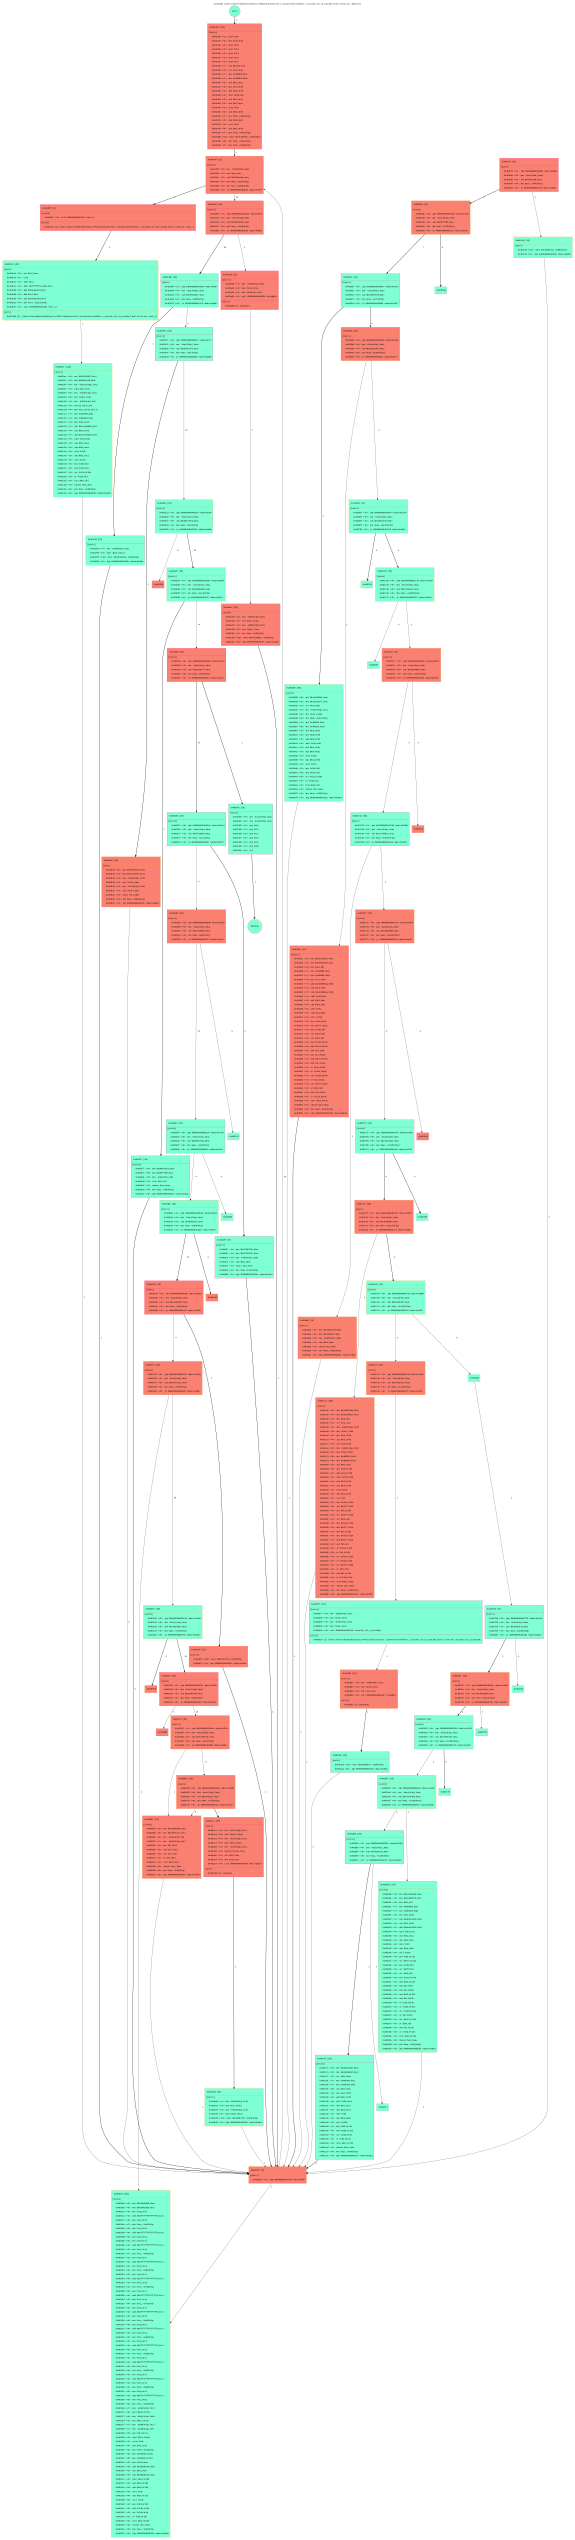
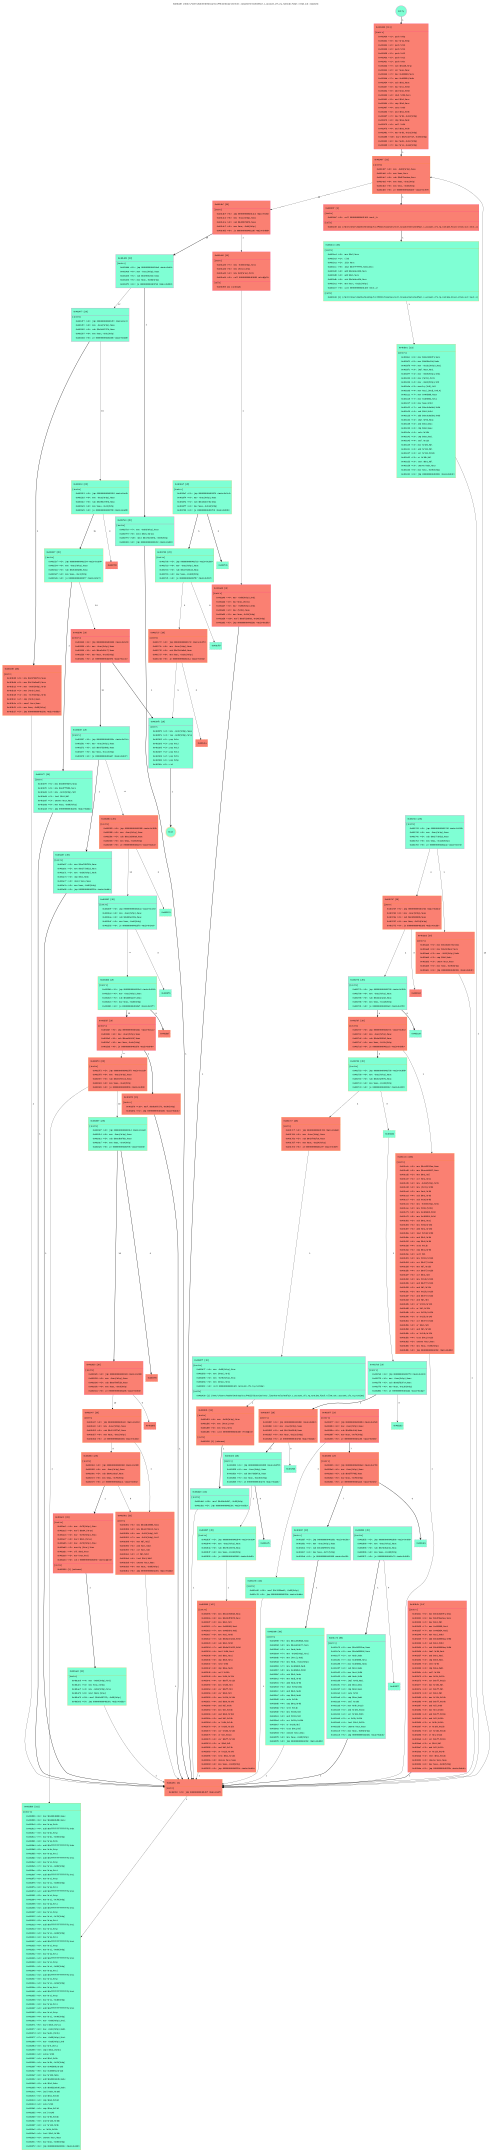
(370, 344) -> none
(396, 746) -> (175, 690)
(255, 926) -> (171, 832)
(391, 1819) -> none
(408, 1967) -> (227, 1687)
